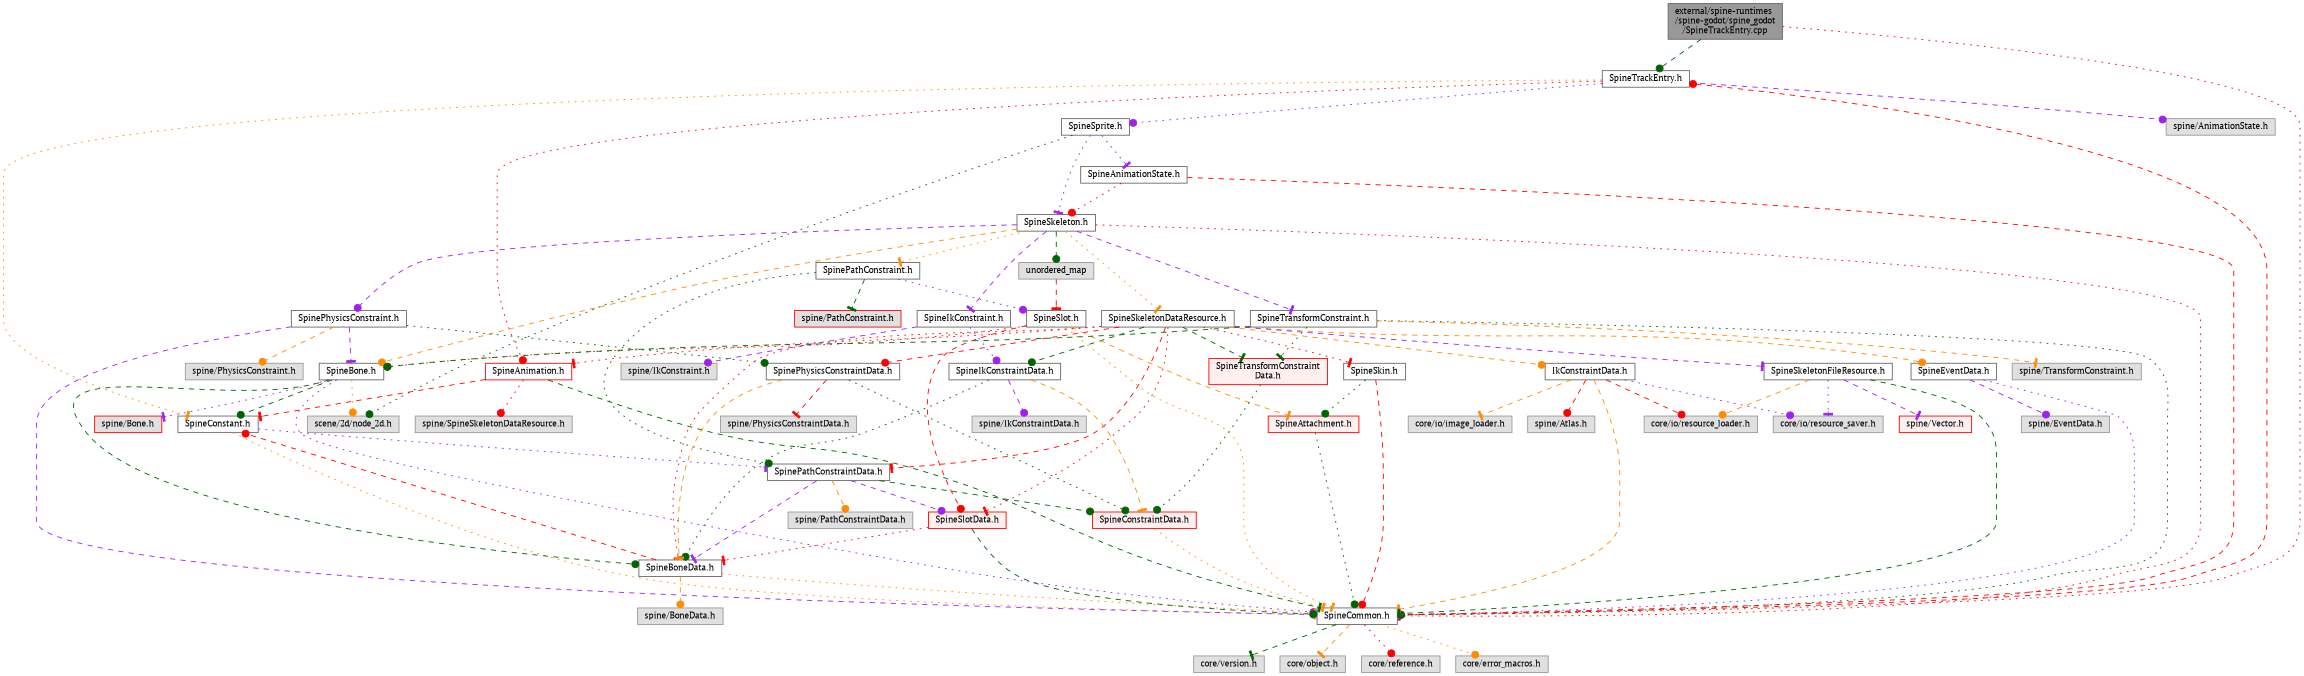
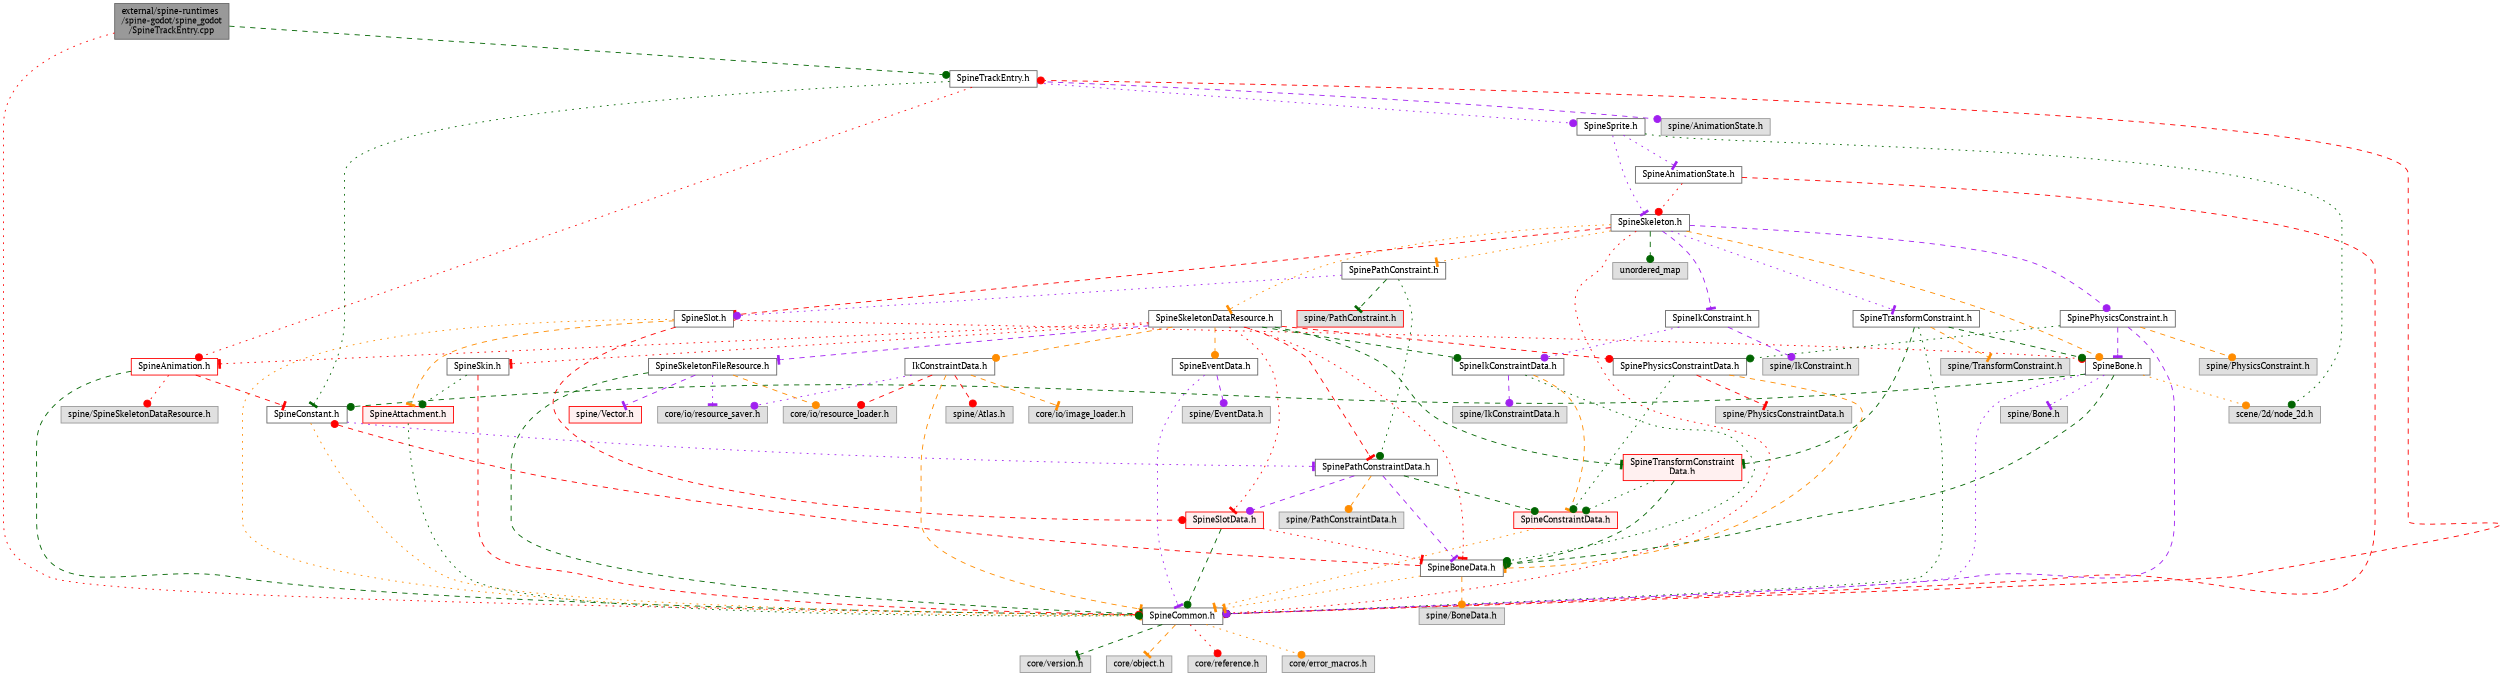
(620, 100) -> (524, 116)
(1183, 270) -> (1781, 270)
(1056, 293) -> (1175, 271)
(1294, 341) -> (1846, 432)
(128, 424) -> (2034, 415)
none -> (1614, 535)
